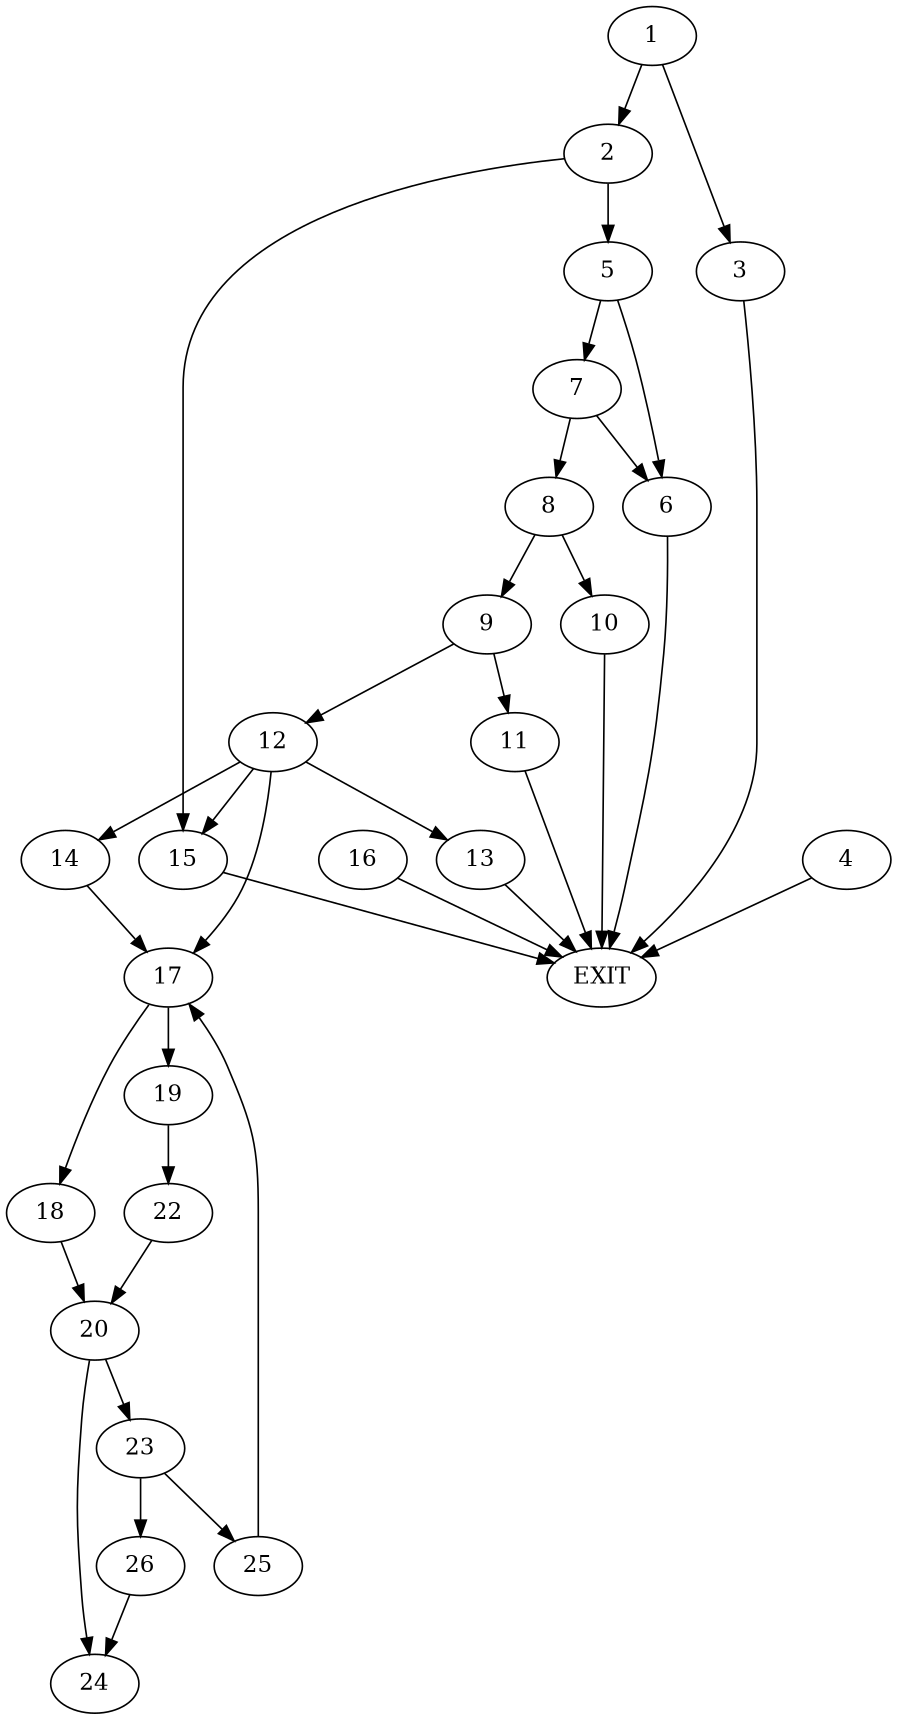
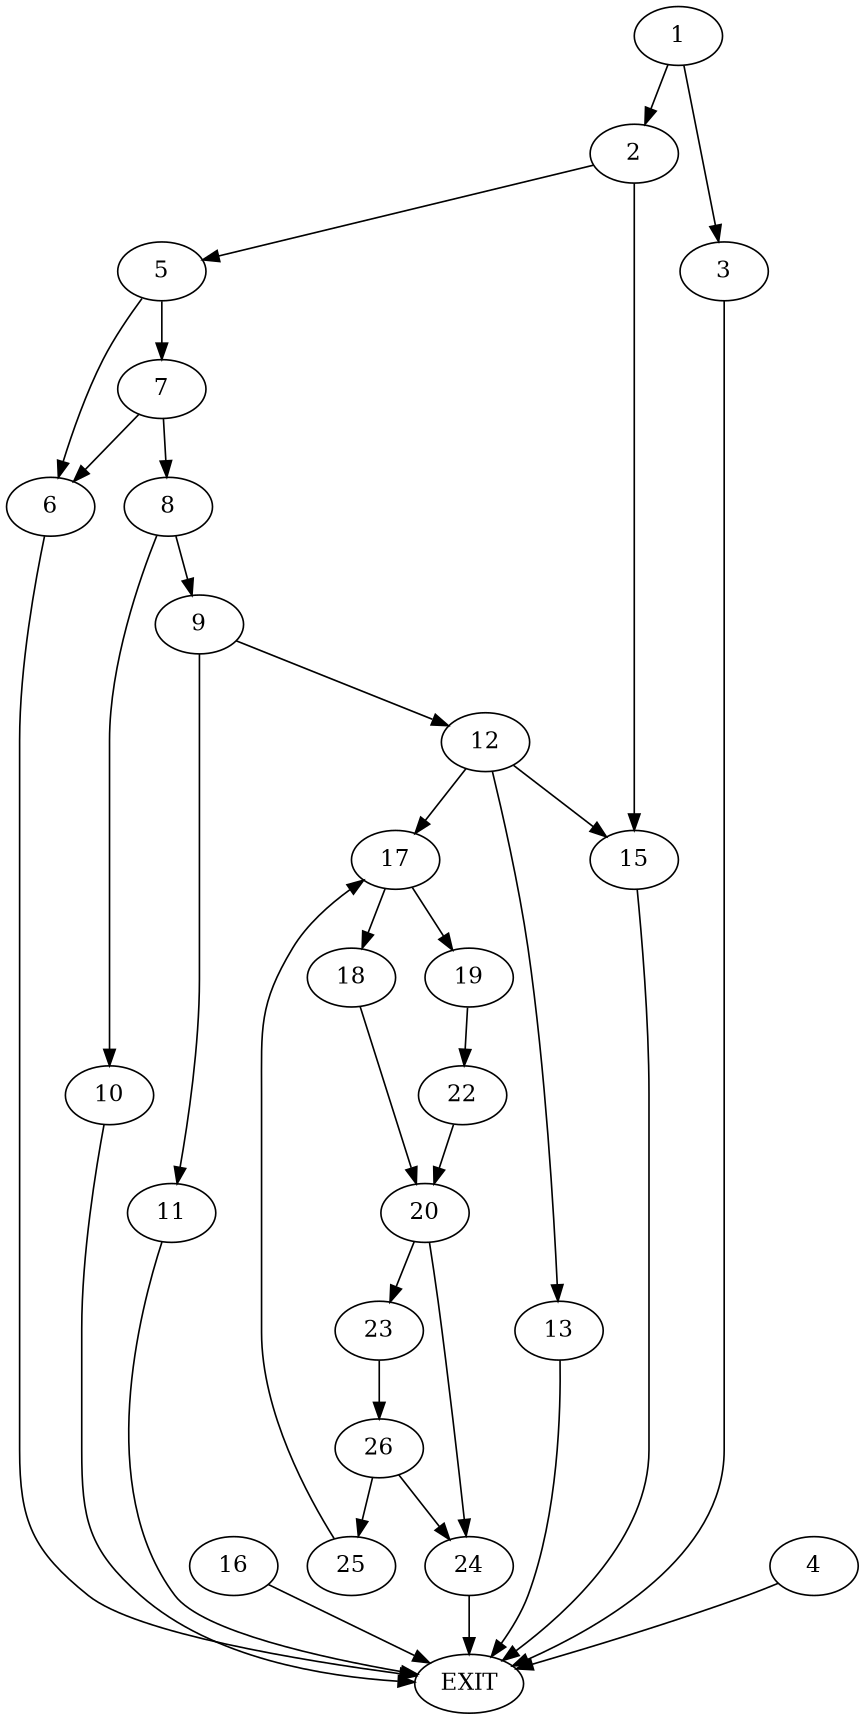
(65, 860) -> none
(193, 1501) -> (367, 1499)
none -> (469, 1617)
